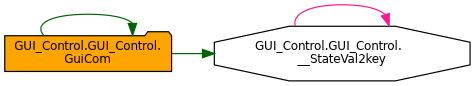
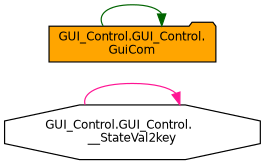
(187, 54) -> none
